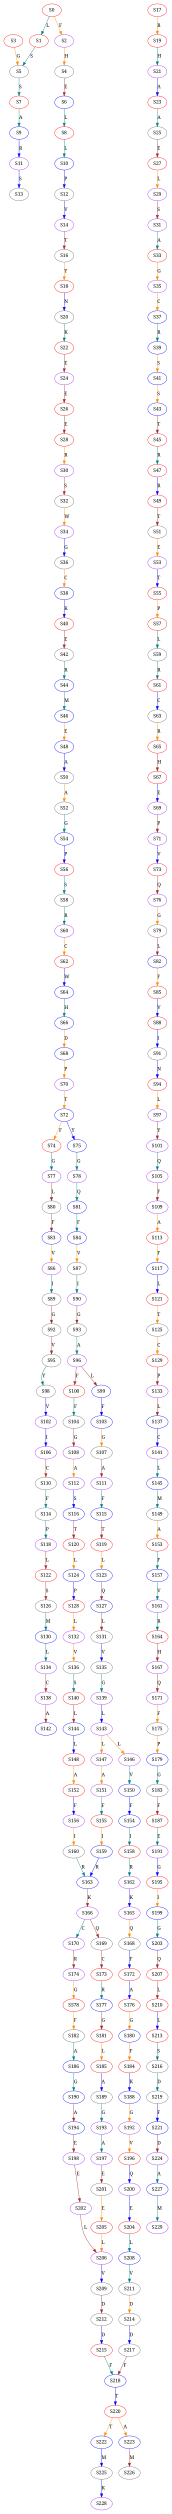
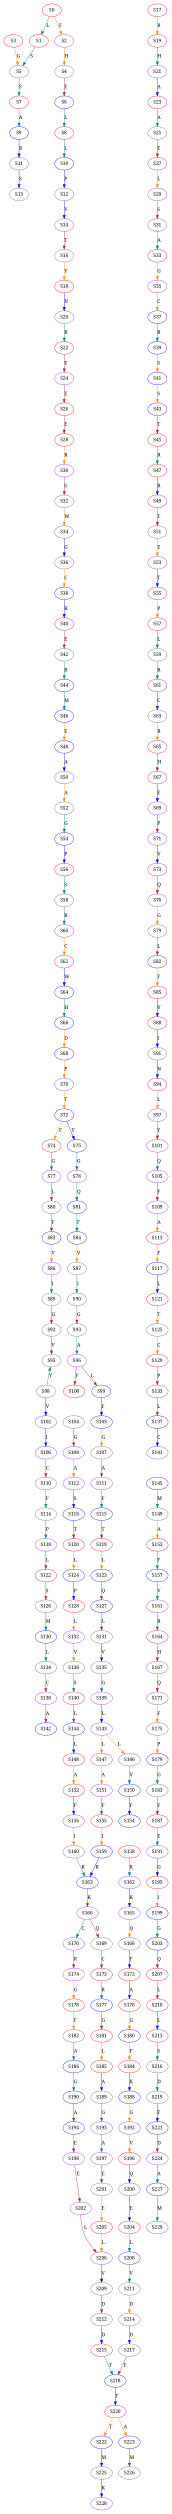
(42, 1373) -> (48, 1378)
(74, 1405) -> none
(157, 1466) -> none
(129, 1835) -> none
(74, 2005) -> (74, 2005)
